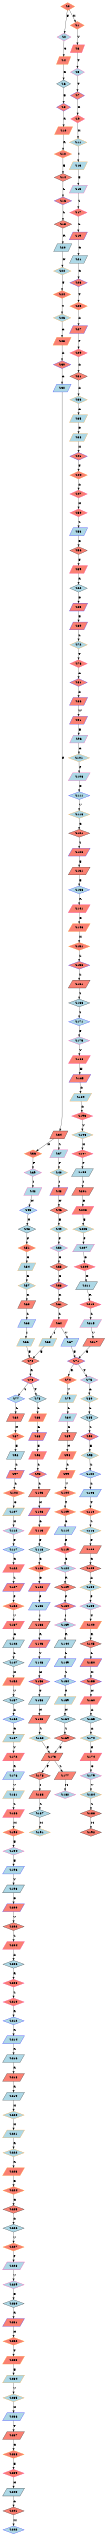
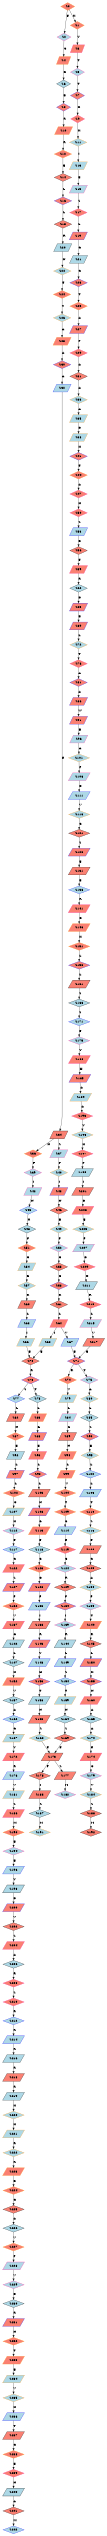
(79, 796) -> (79, 796)
